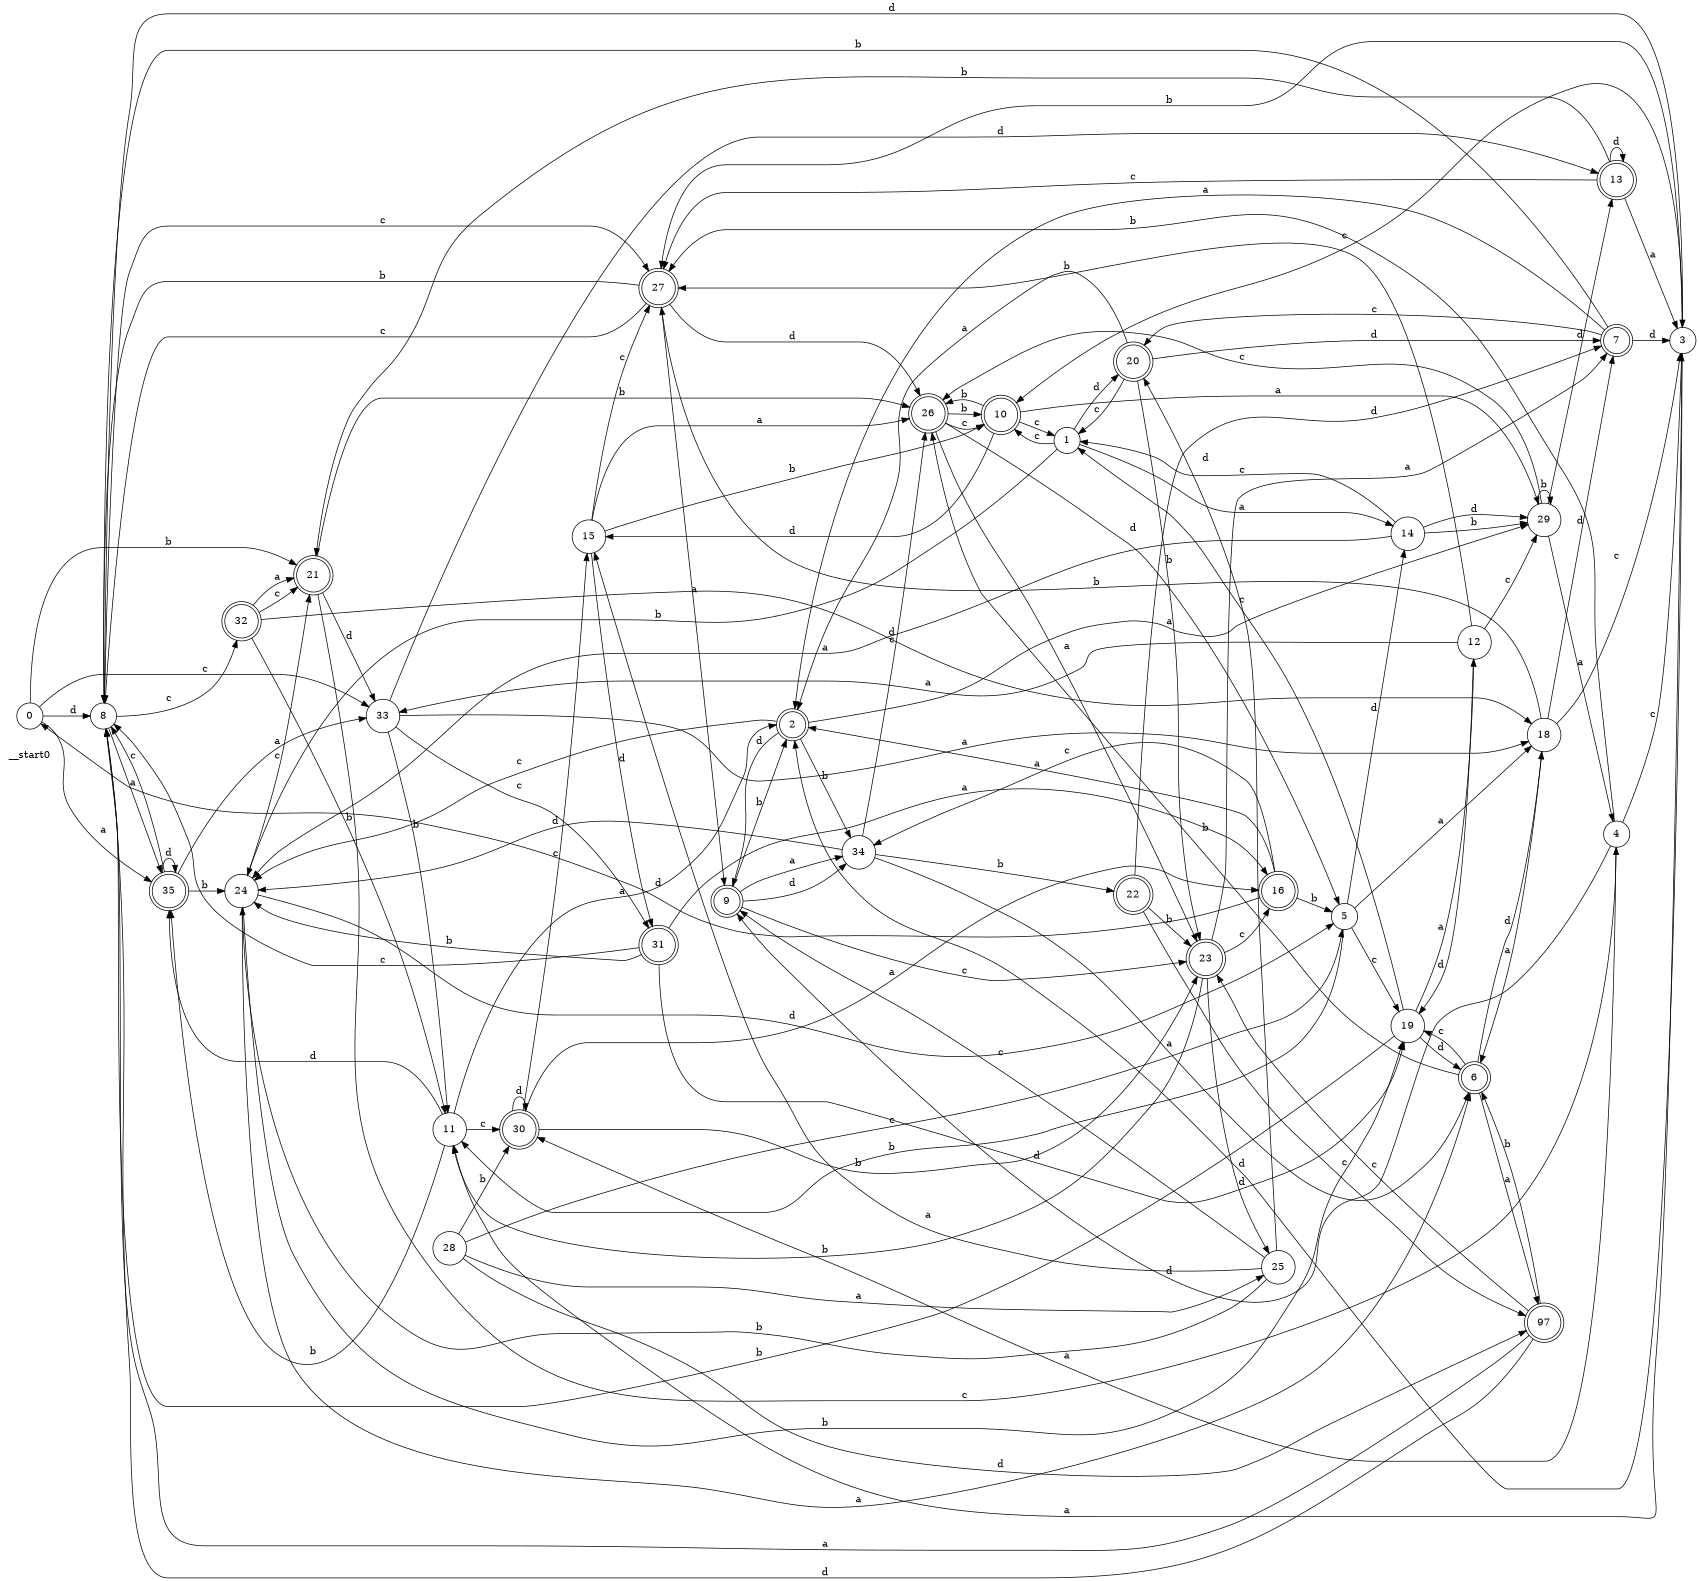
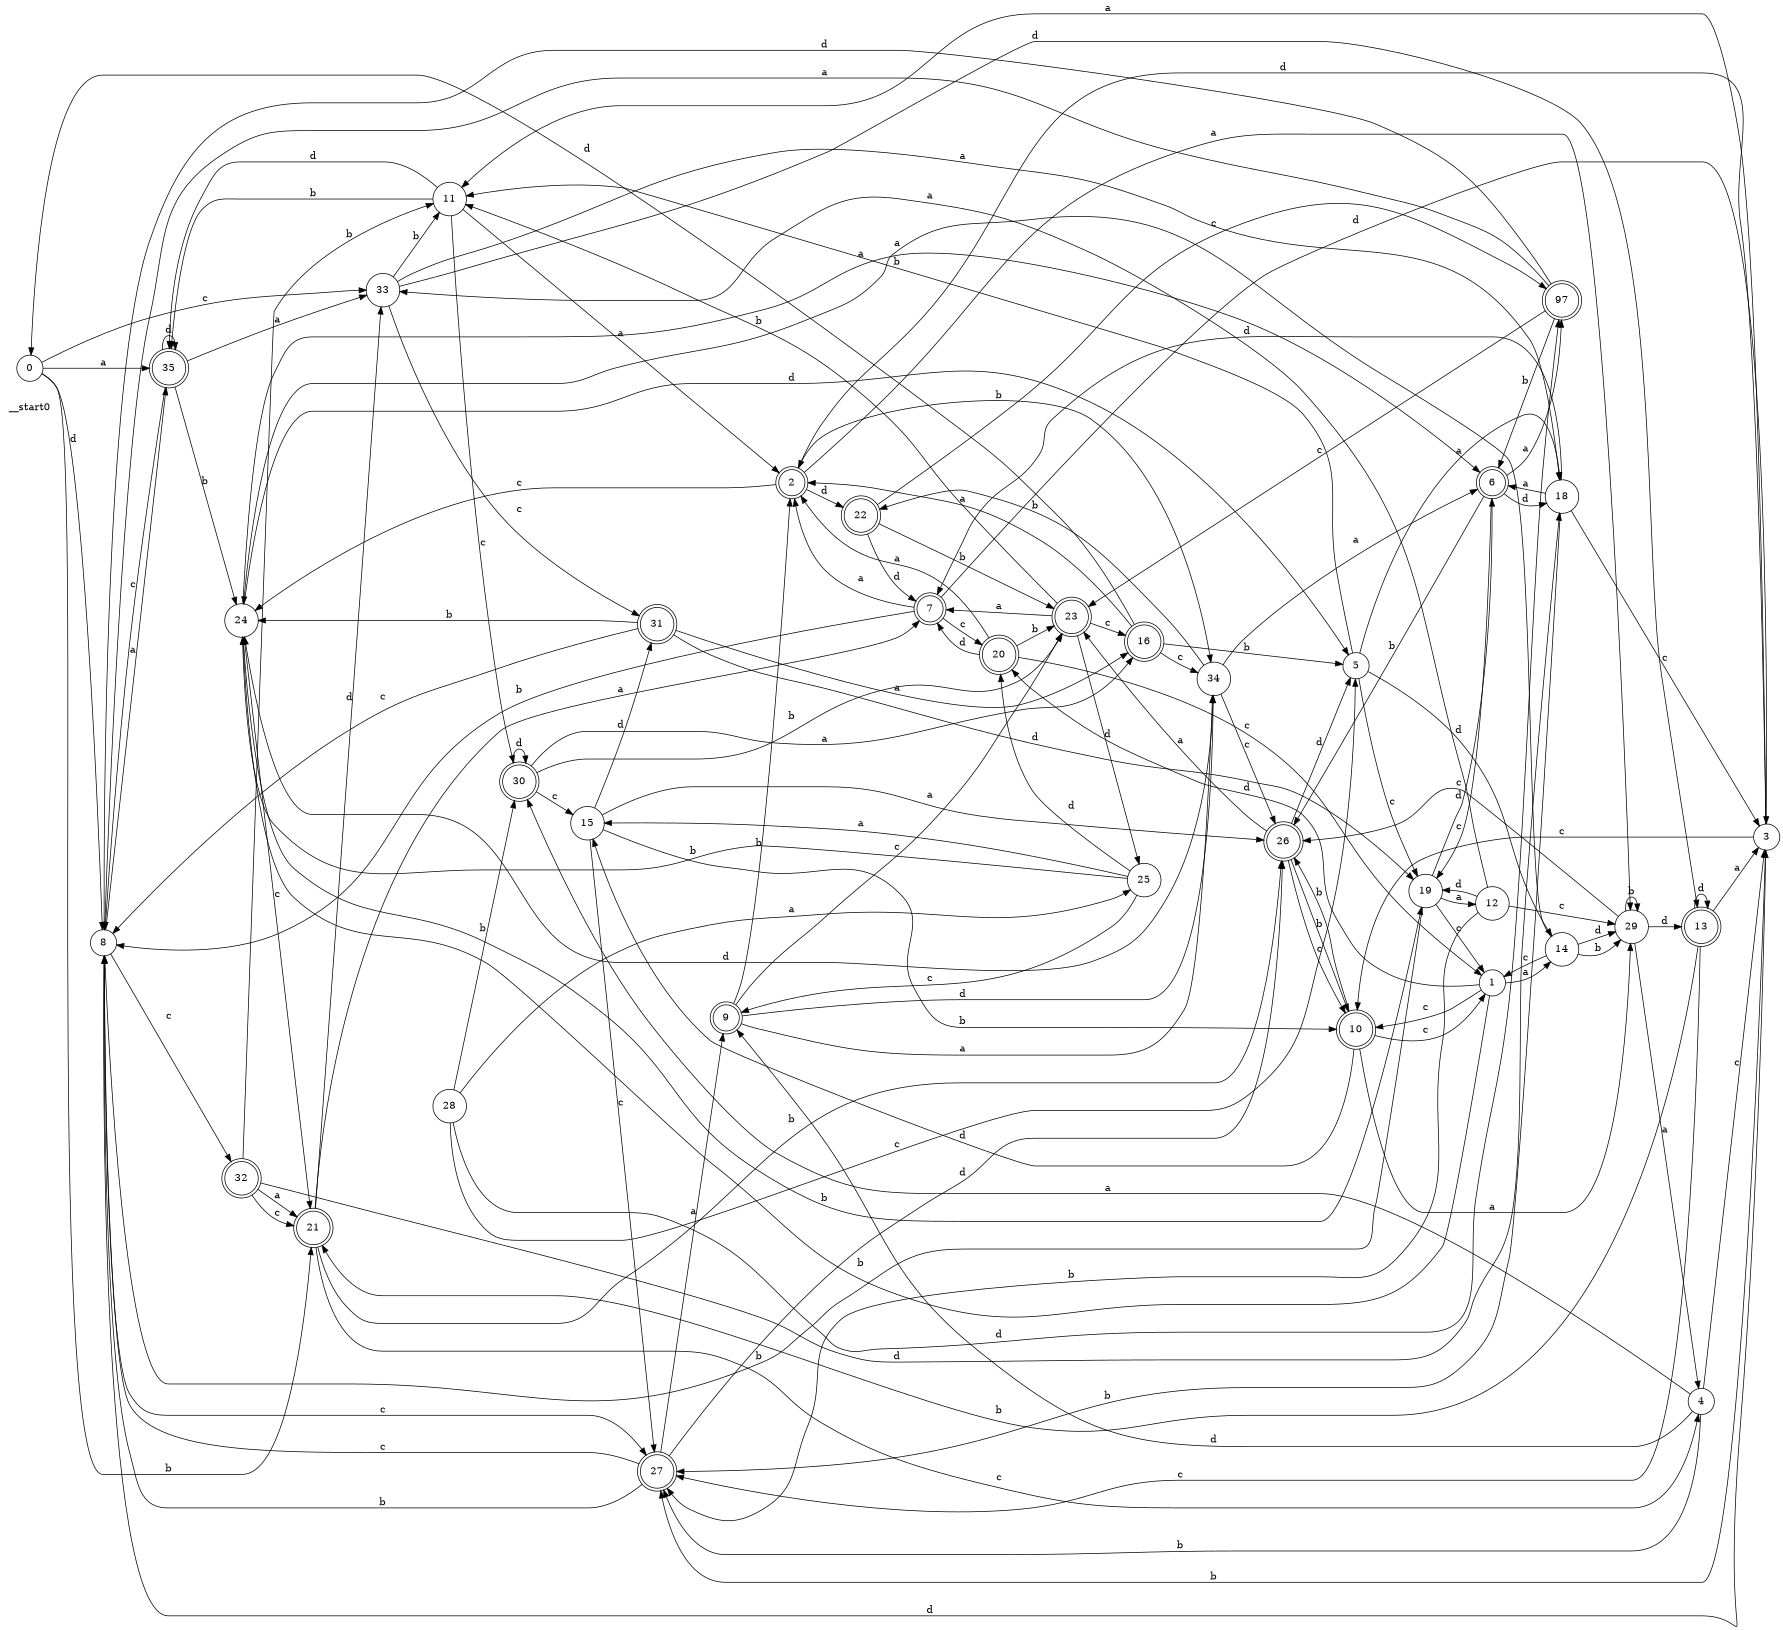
none -> (468, 766)
(745, 801) -> (821, 497)
